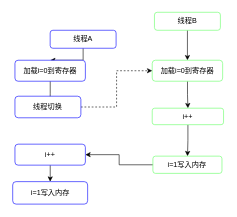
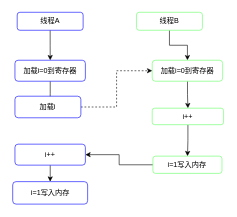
(188, 21) -> (170, 21)
(83, 39) -> (50, 21)
(48, 107) -> (48, 107)
